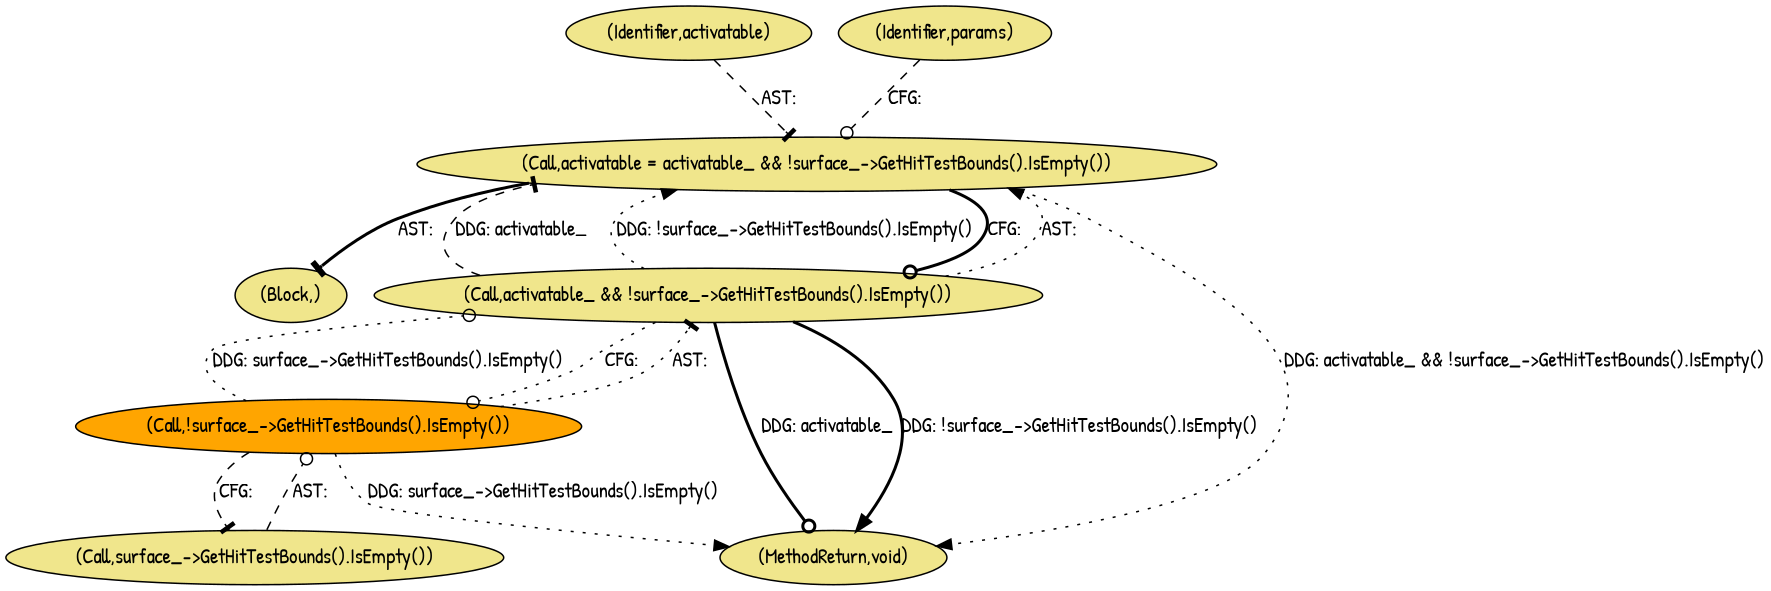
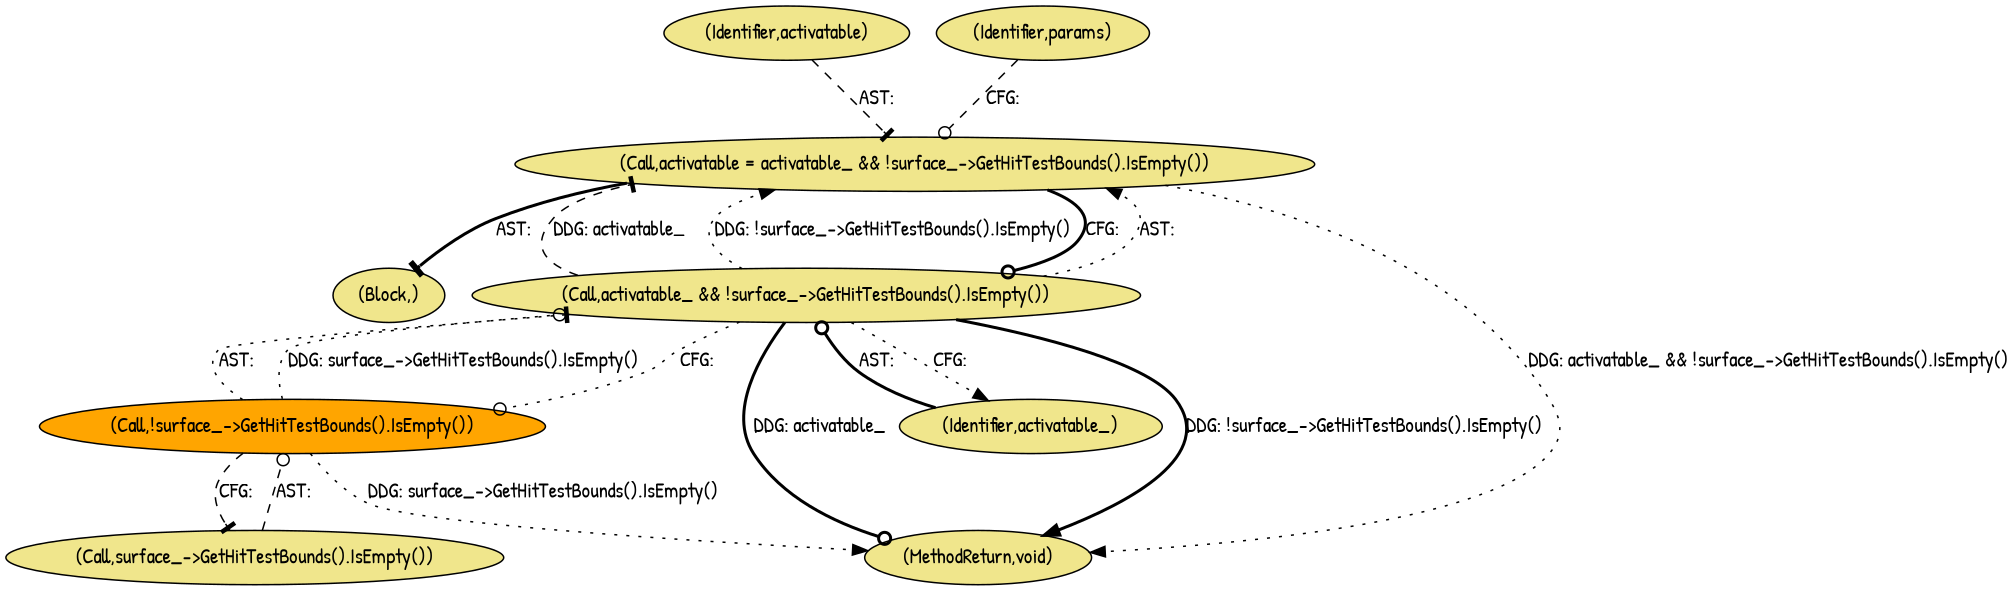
none -> (1031, 426)
